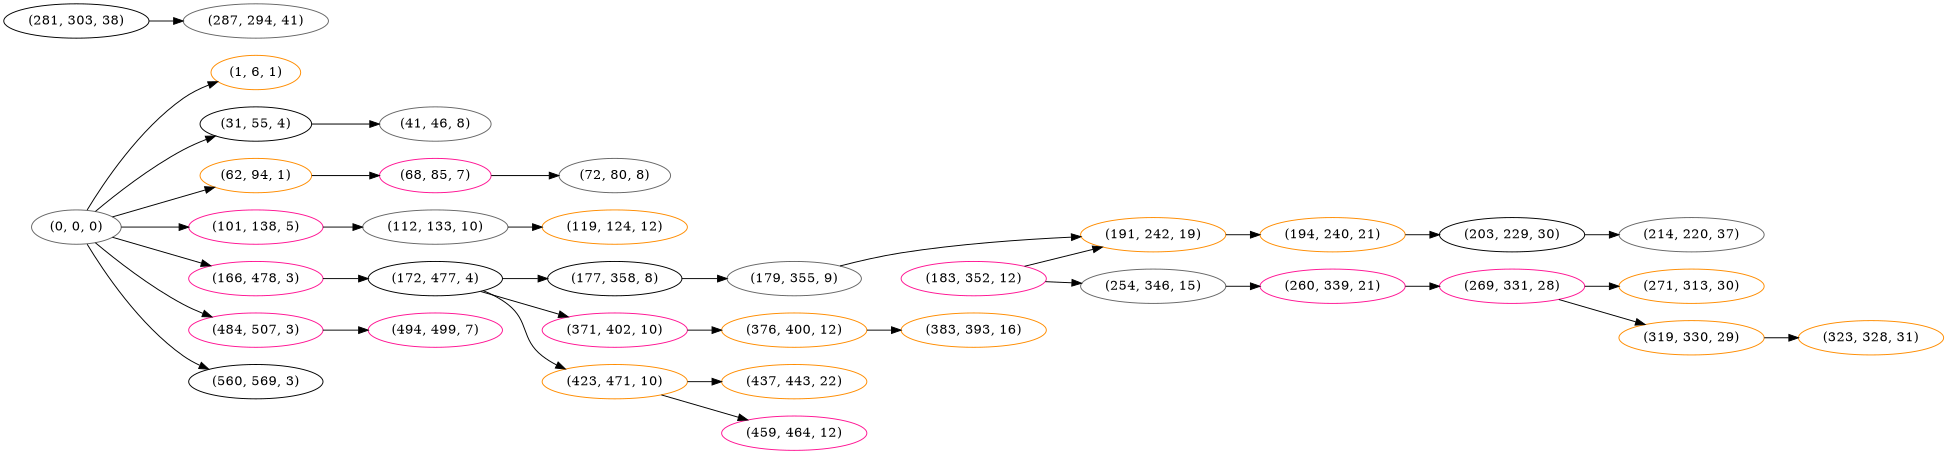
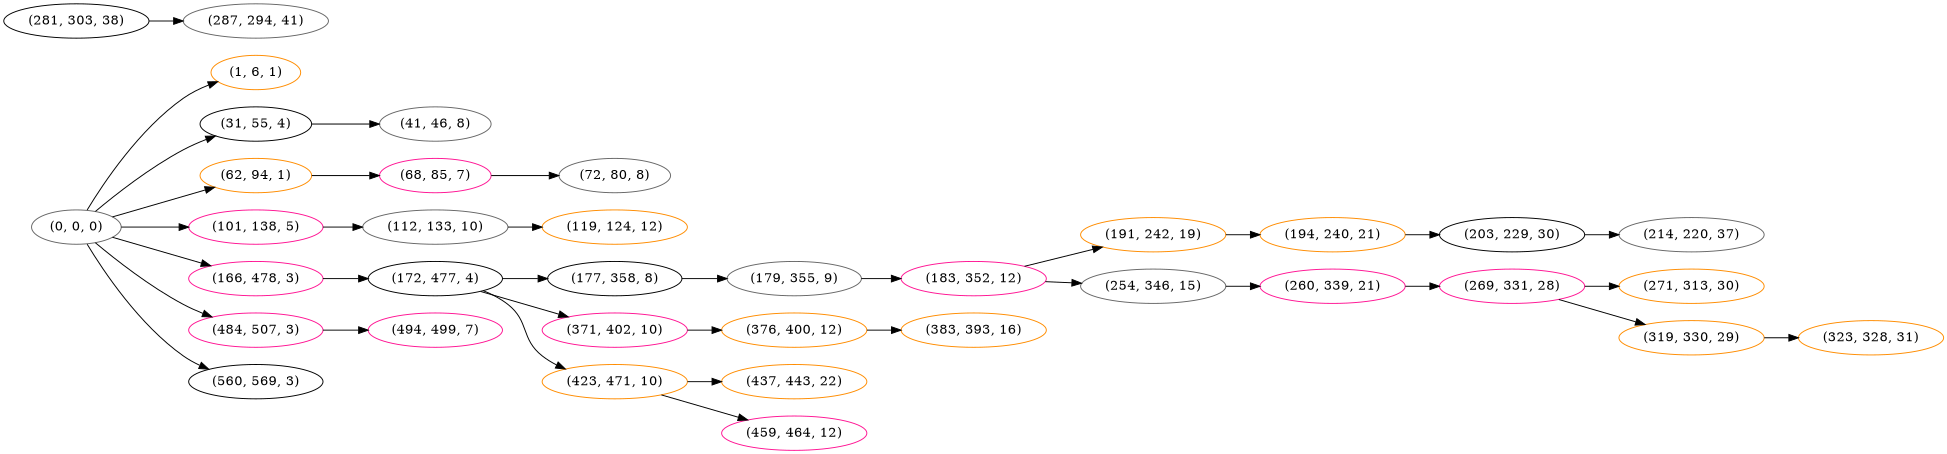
(955, 246) -> (876, 279)
